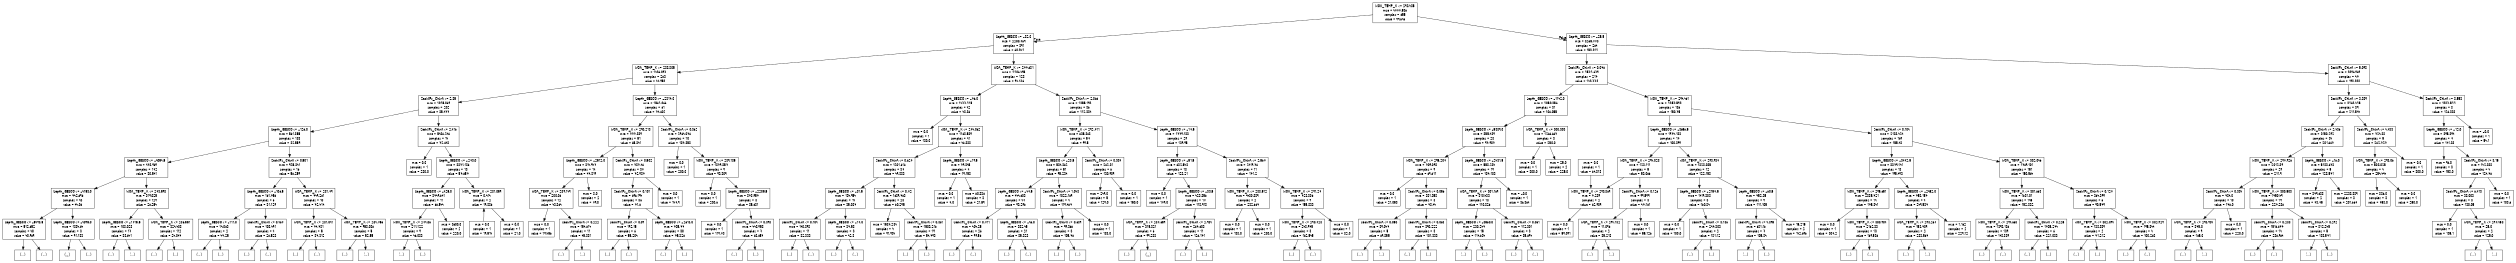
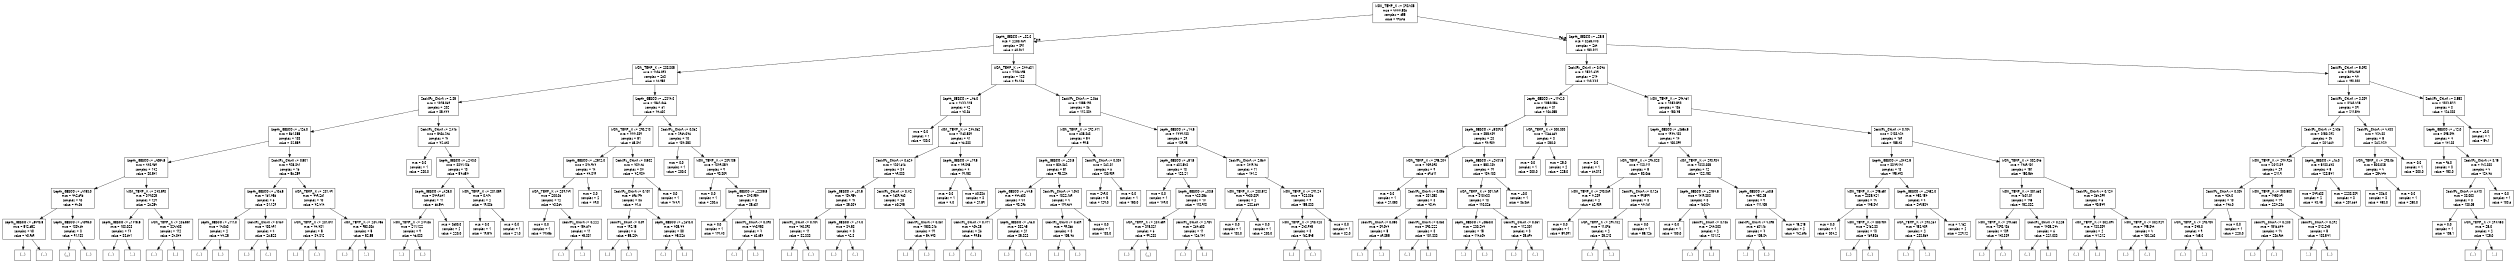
(484, 216) -> (480, 213)
(885, 229) -> none
